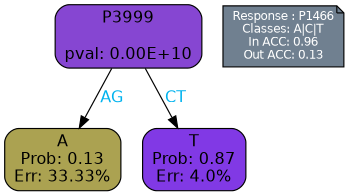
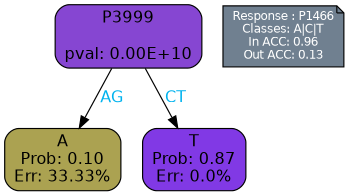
(63, 160) -> (63, 160)
(194, 160) -> (194, 160)
